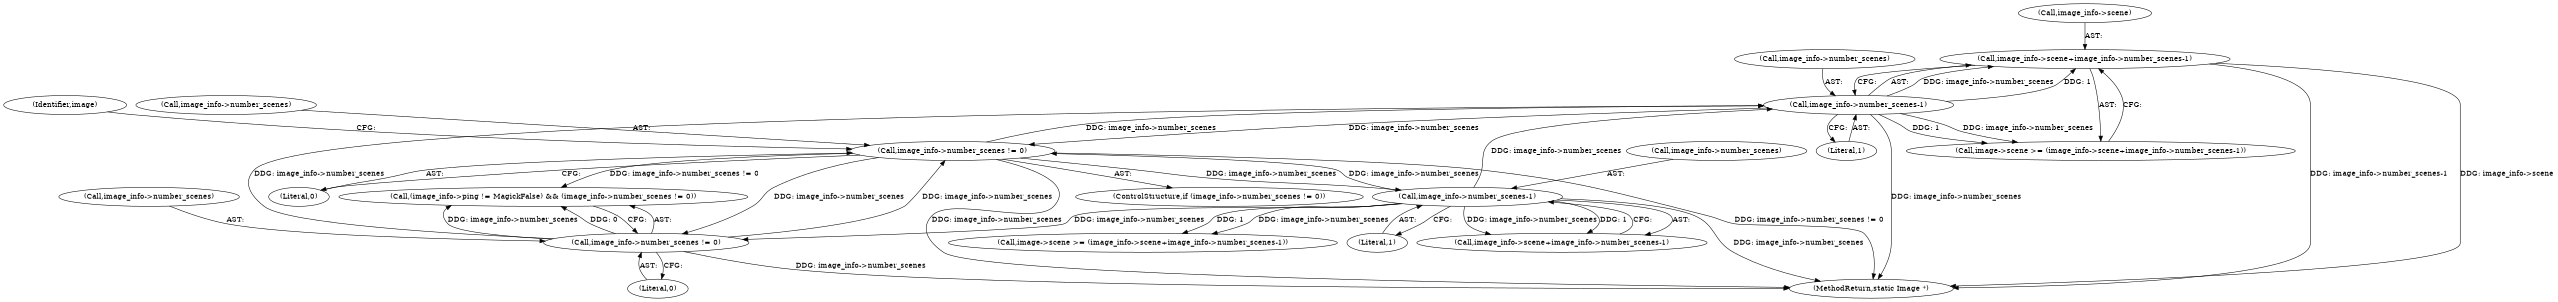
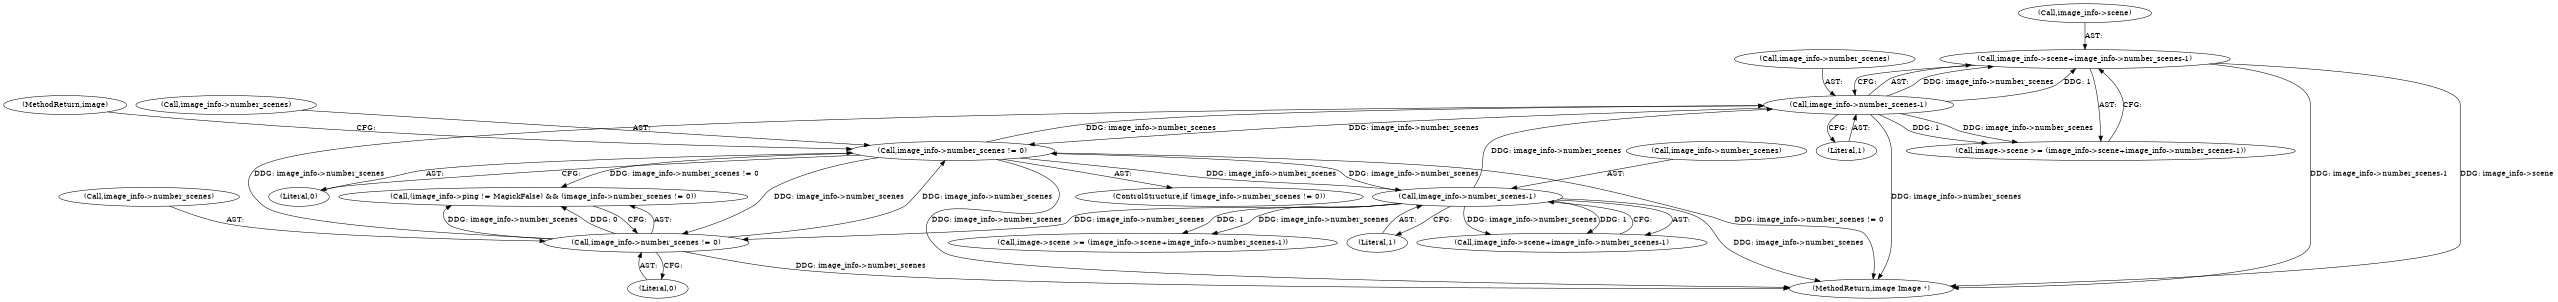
(65, 105) -> (65, 105)
(1871, 289) -> (1871, 289)
